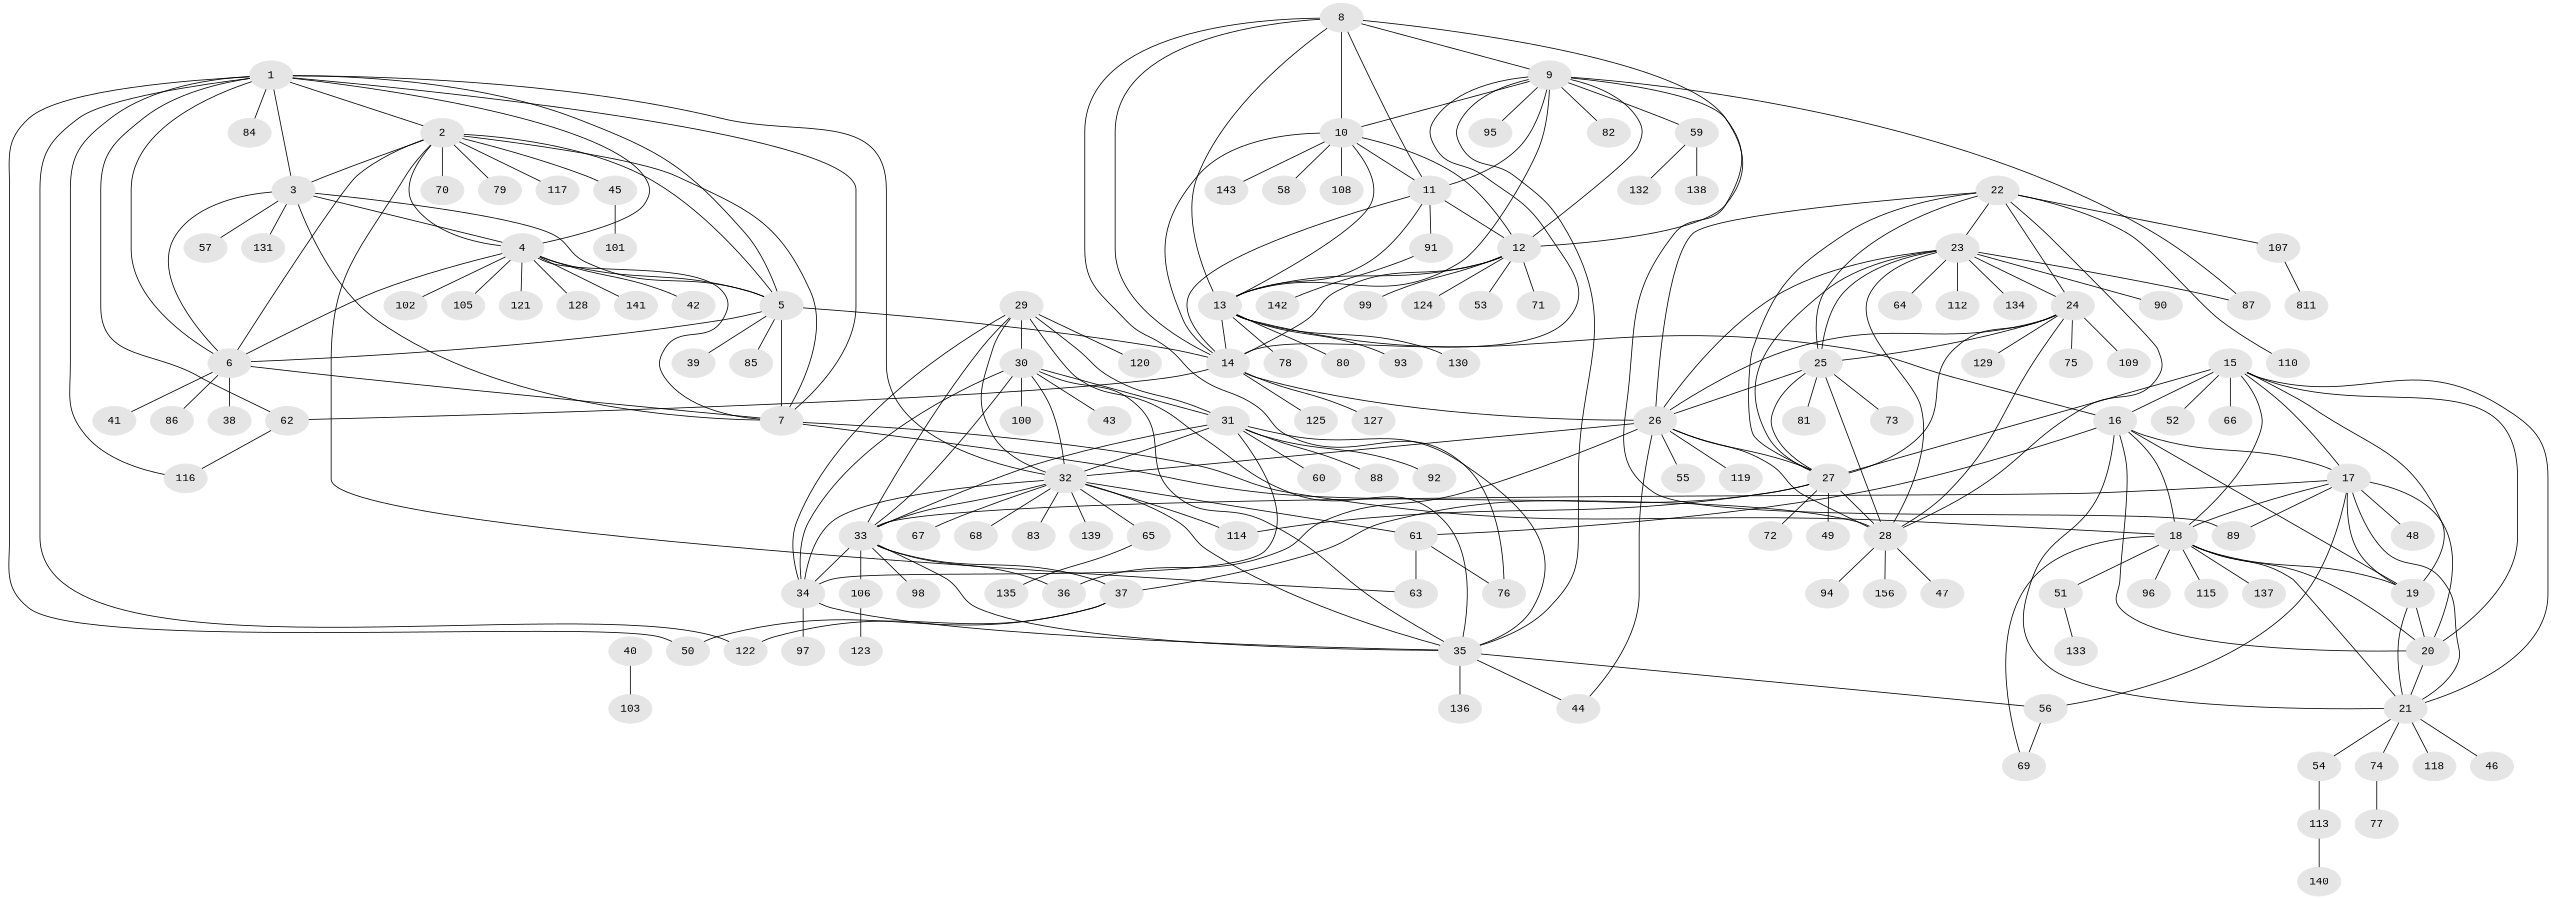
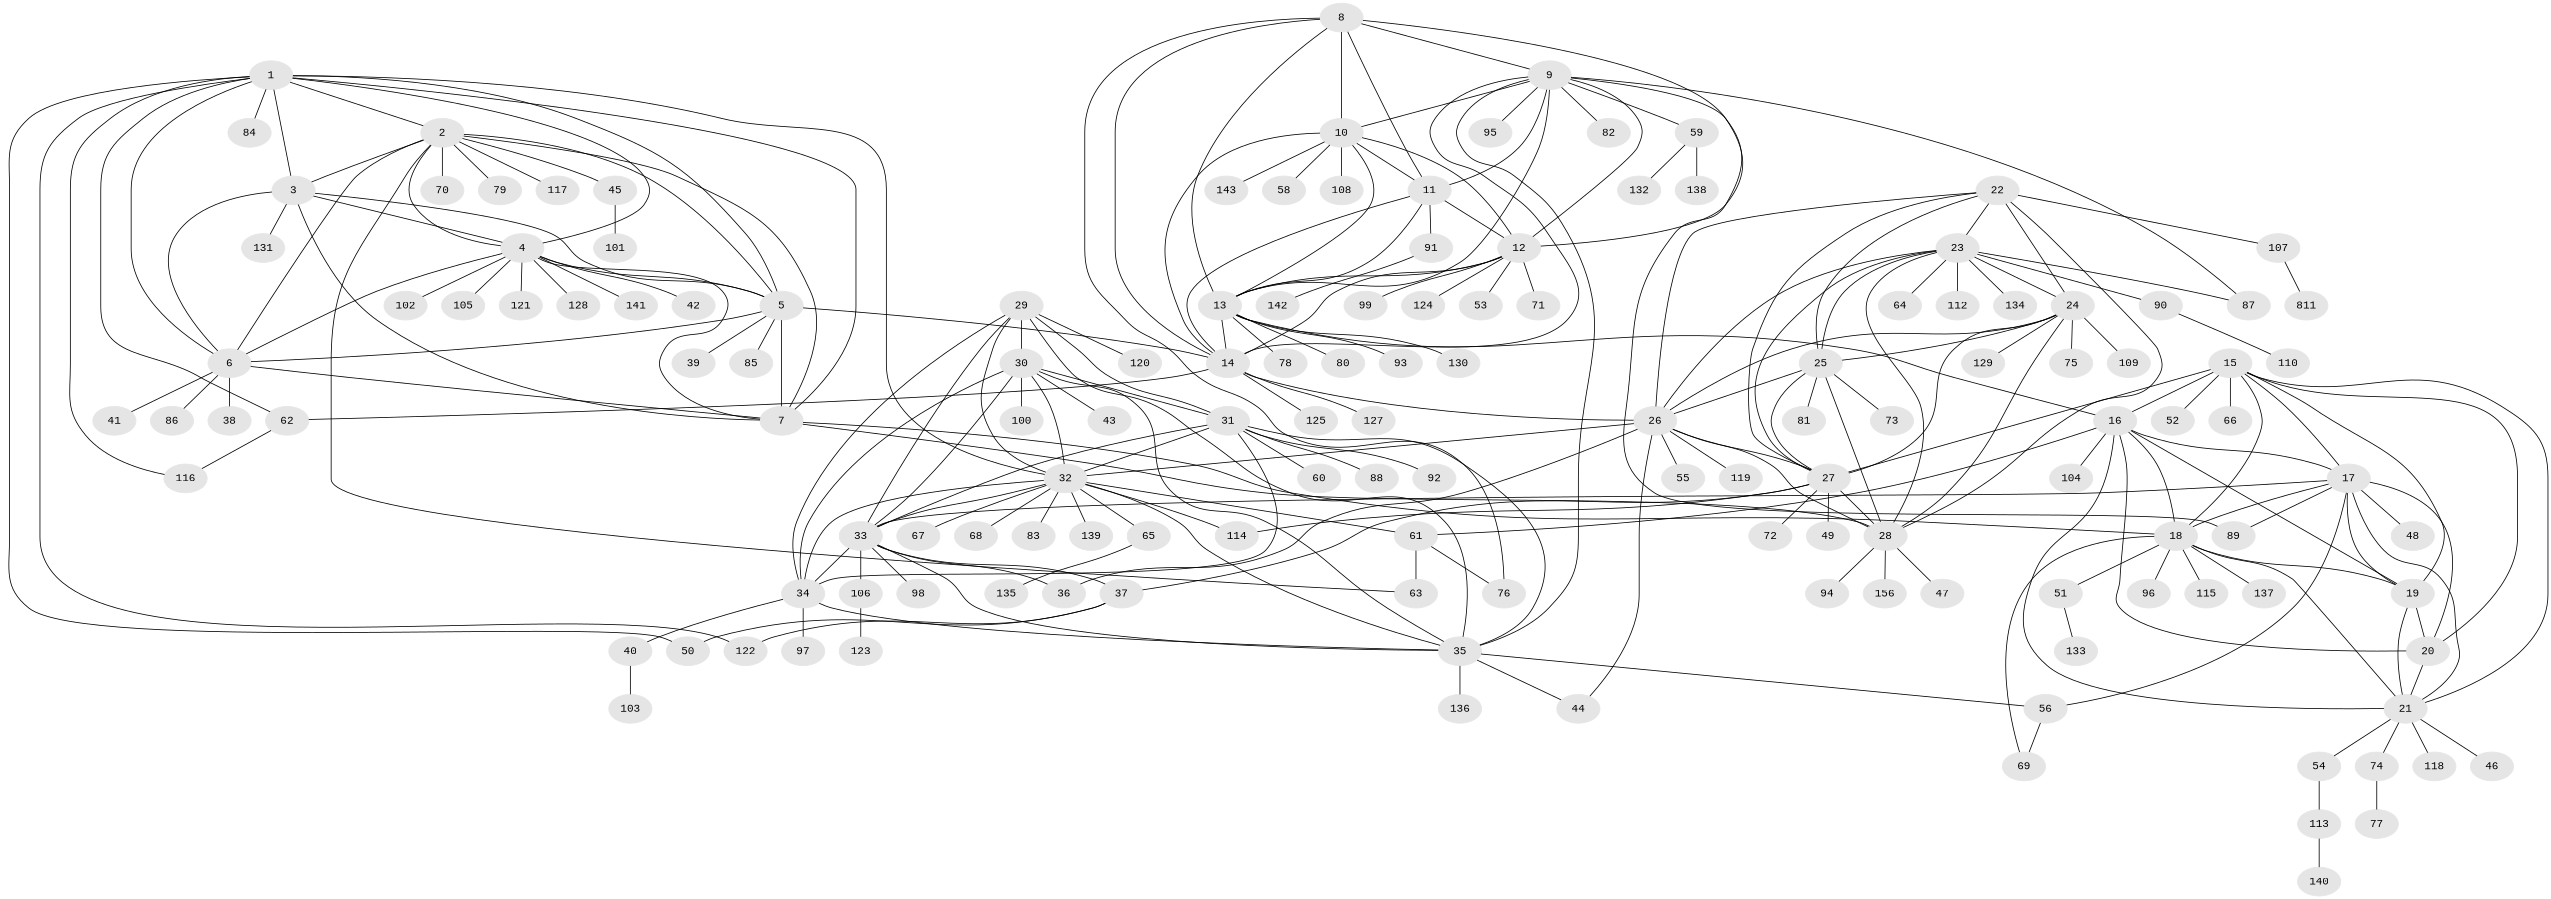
(206, 248) -> none
(2155, 256) -> (2225, 334)
none -> (2071, 478)
(2311, 576) -> none
none -> (714, 618)
